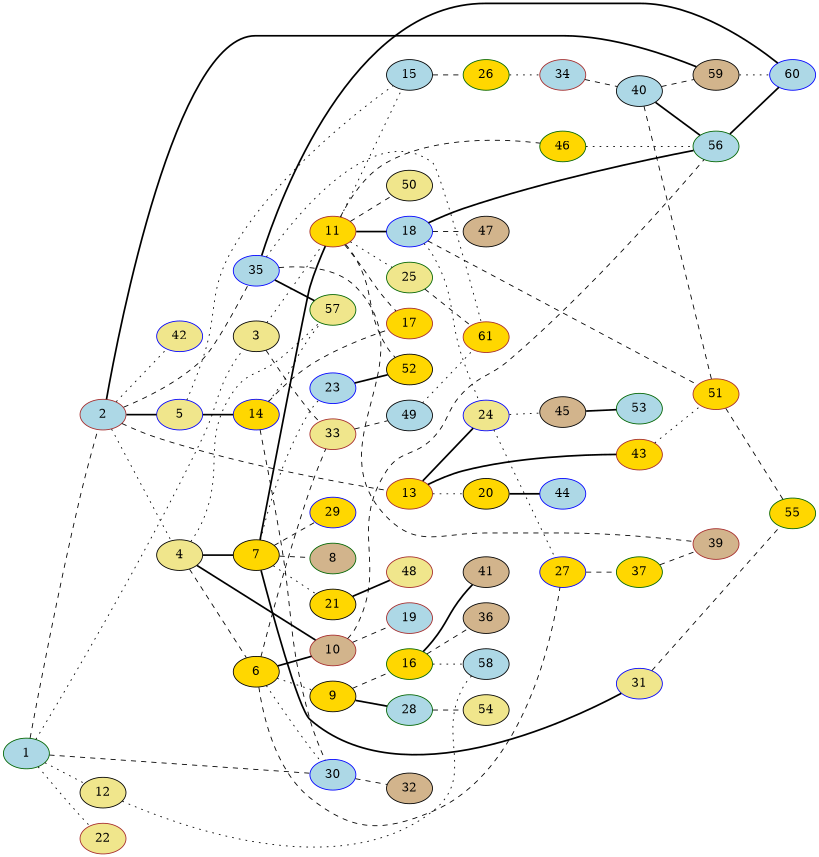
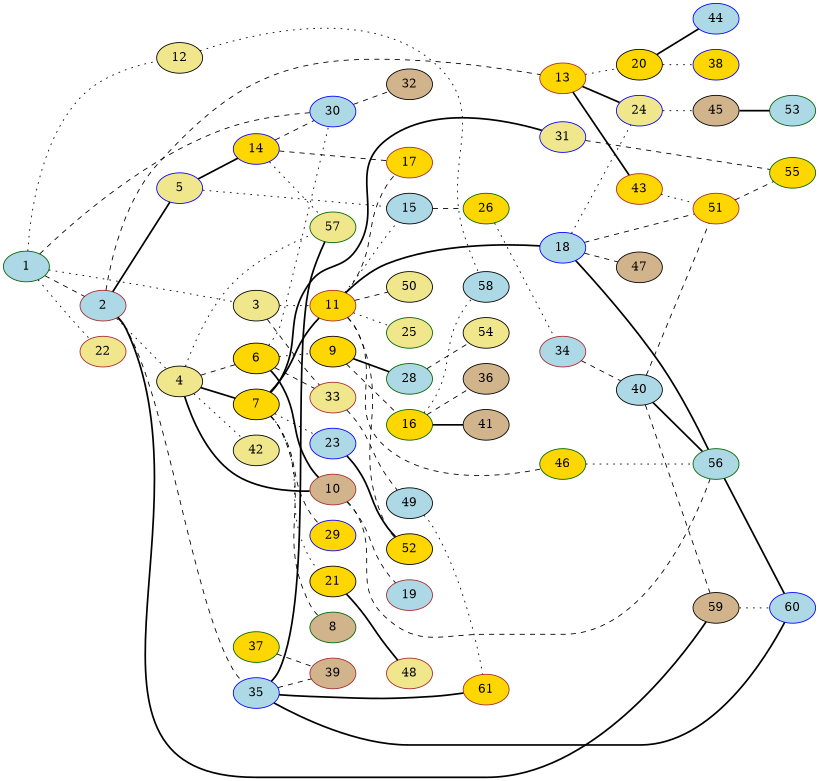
none -> (716, 65)
(421, 158) -> (371, 698)
(445, 305) -> none
(180, 336) -> (256, 450)
(141, 375) -> (218, 416)
(563, 572) -> none
